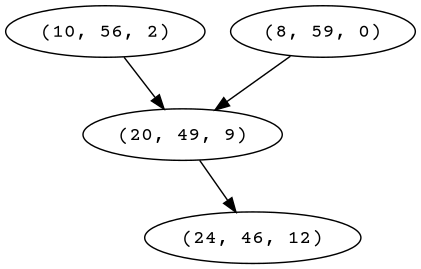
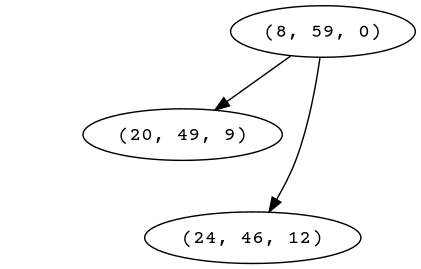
(105, 32) -> none
(214, 180) -> (305, 131)
